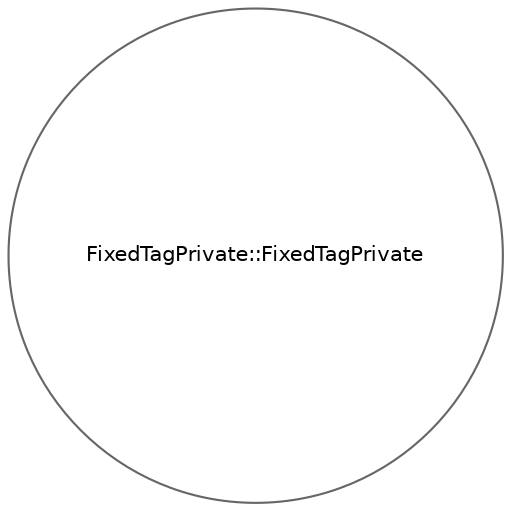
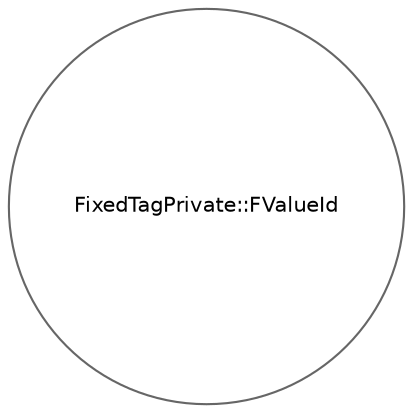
(256, 256) -> (207, 207)
